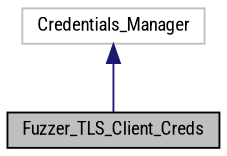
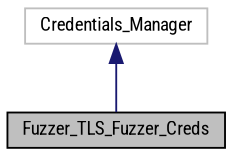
(113, 130) -> (116, 130)
